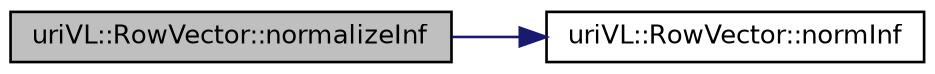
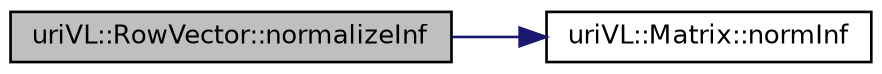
(735, 37) -> (709, 37)
